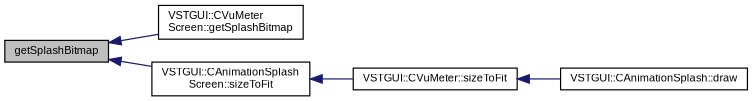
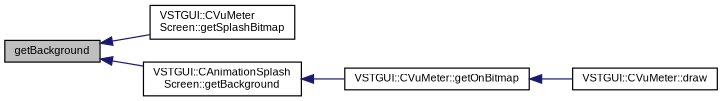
(57, 51) -> (52, 51)
(231, 79) -> (222, 79)
(435, 79) -> (437, 79)
(654, 79) -> (645, 79)
